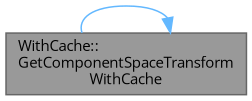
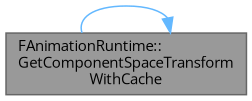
(126, 64) -> (126, 64)
